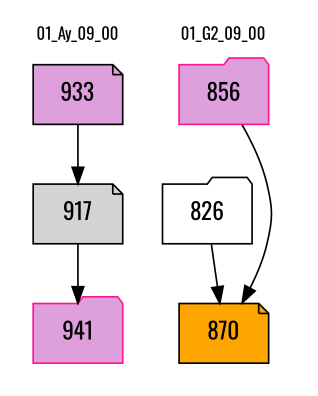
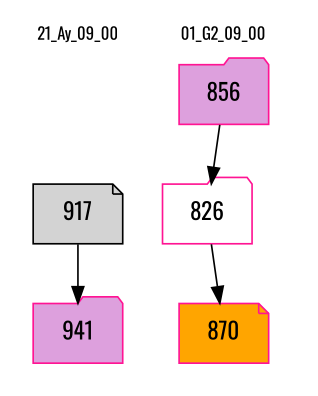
(78, 36) -> (78, 36)
(78, 95) -> none
(271, 205) -> (217, 146)
(207, 214) -> (207, 214)
(224, 333) -> (224, 333)
